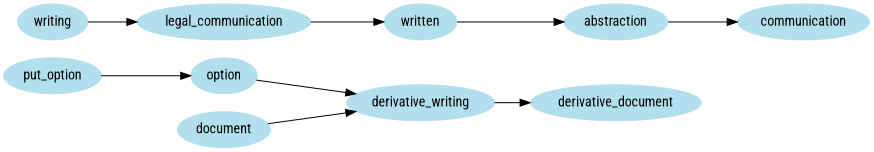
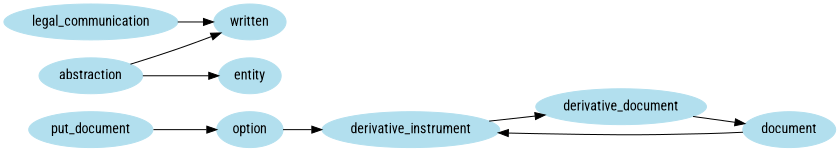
(53, 22) -> none
(505, 22) -> (171, 51)
(804, 22) -> (250, 76)
(53, 76) -> (91, 130)
(421, 103) -> (411, 130)
none -> (714, 119)
